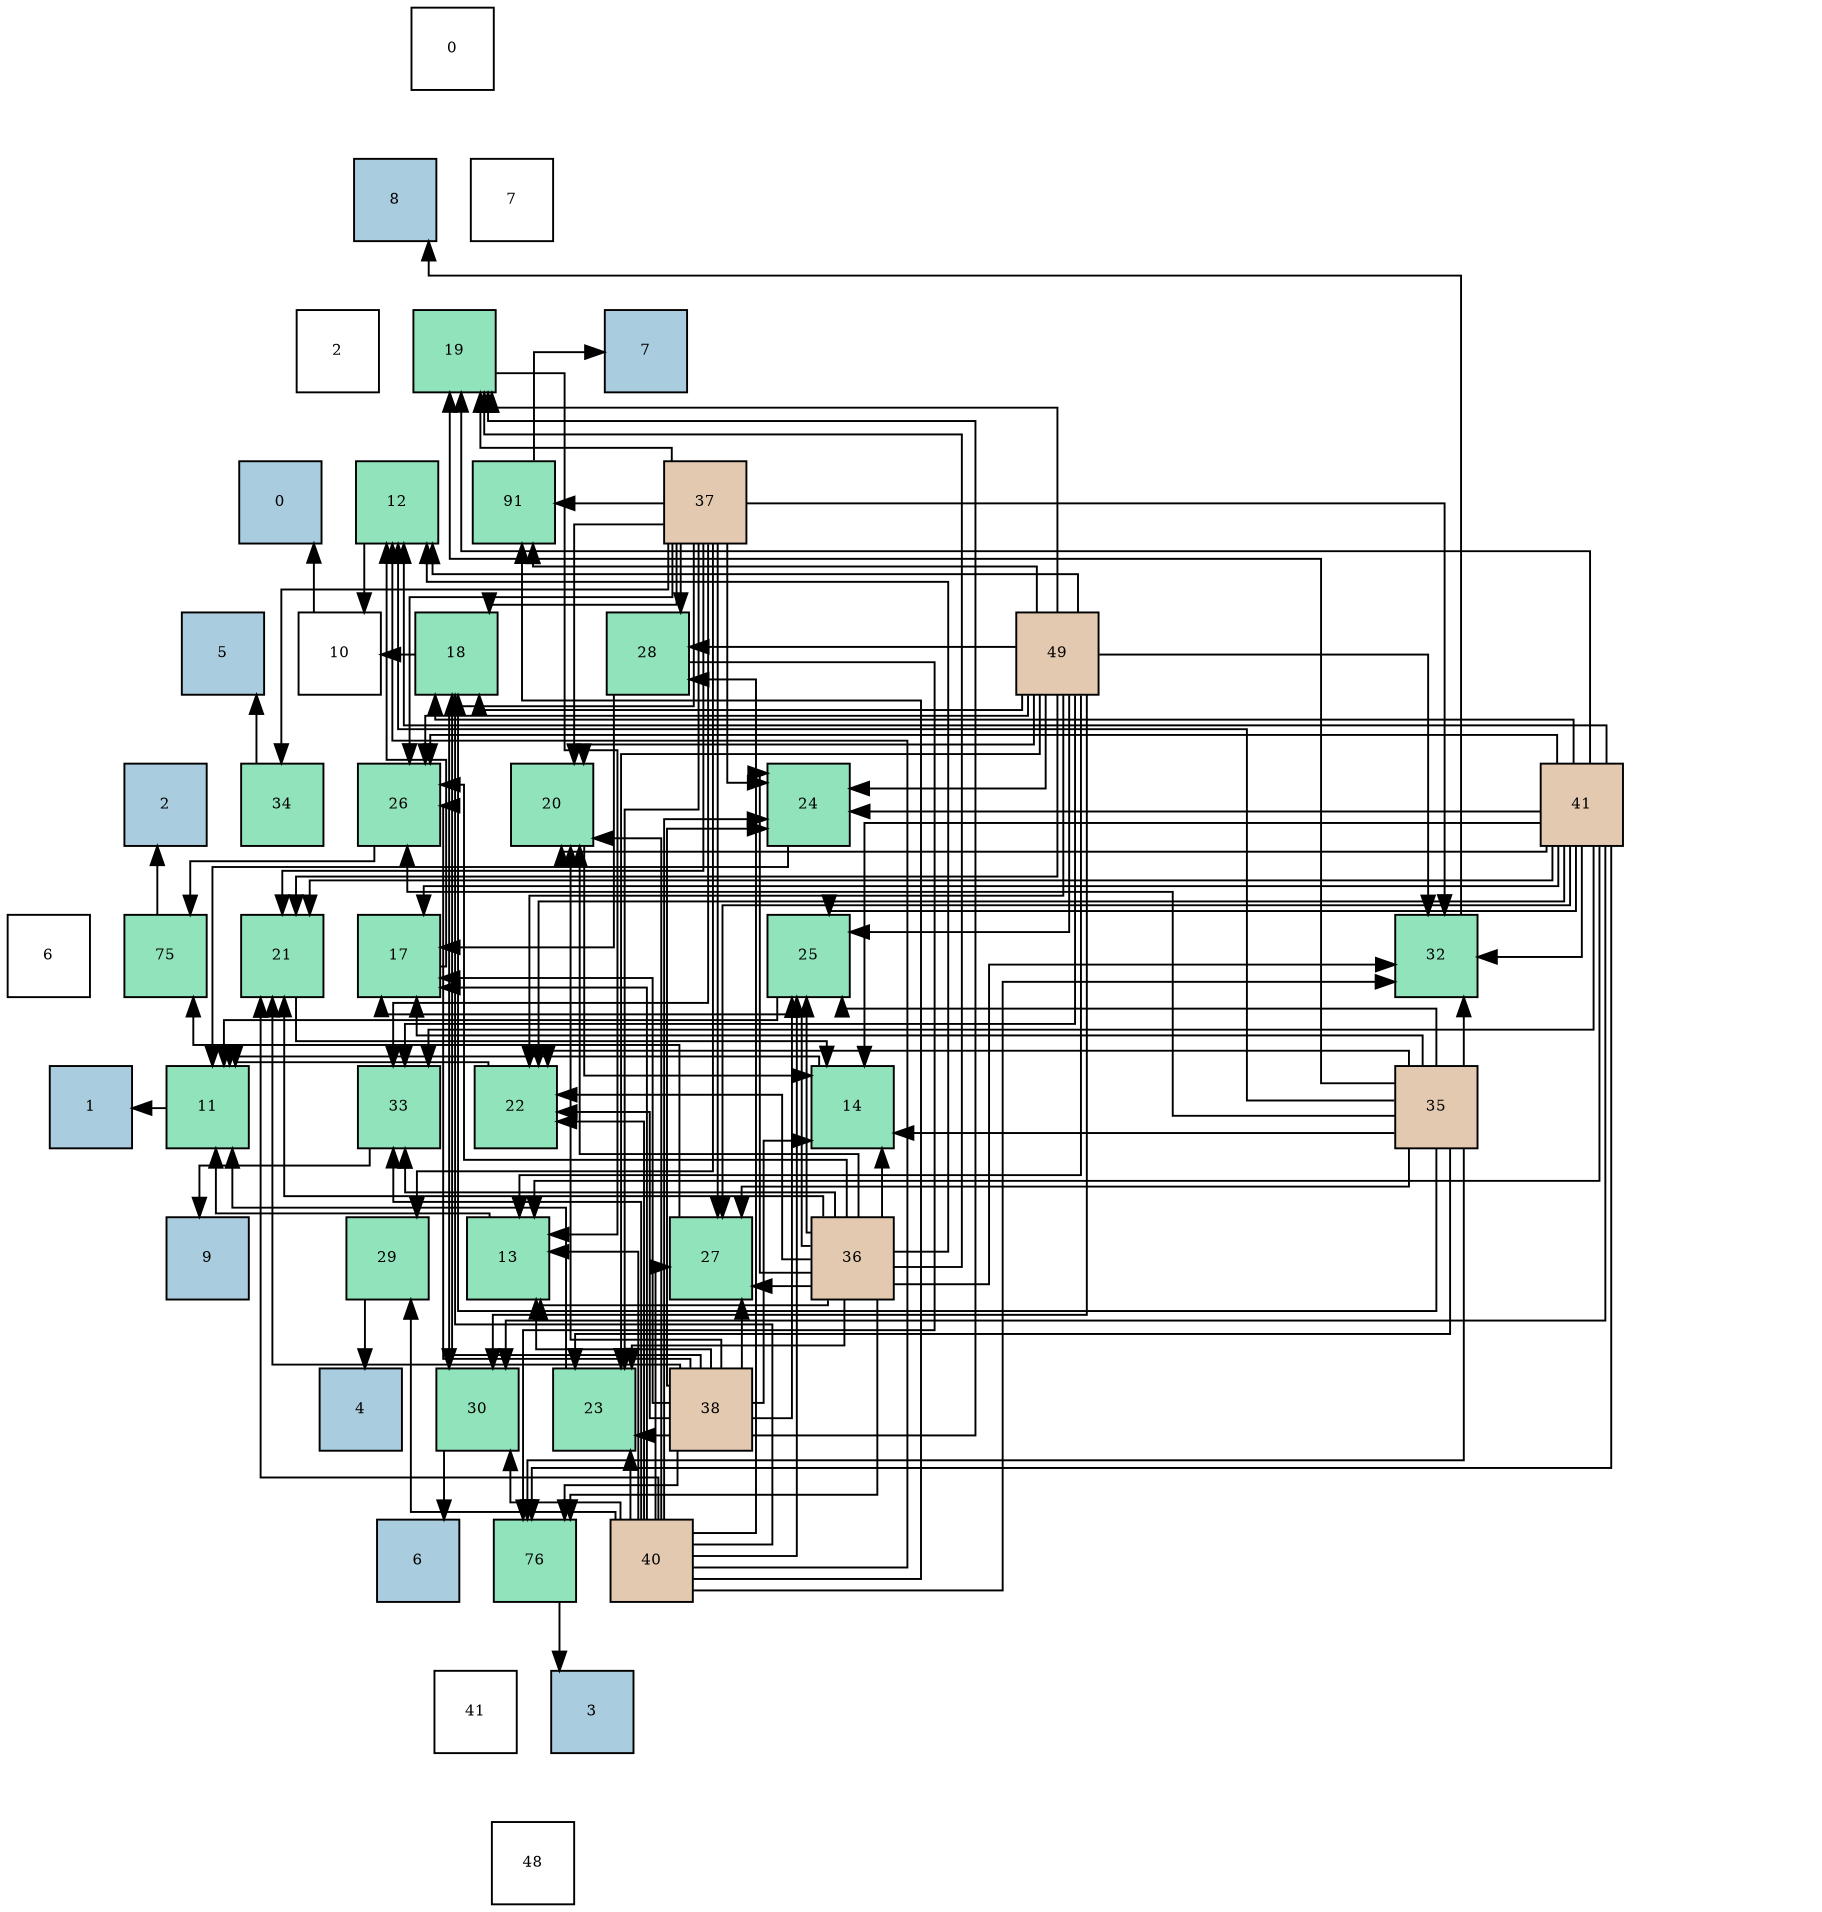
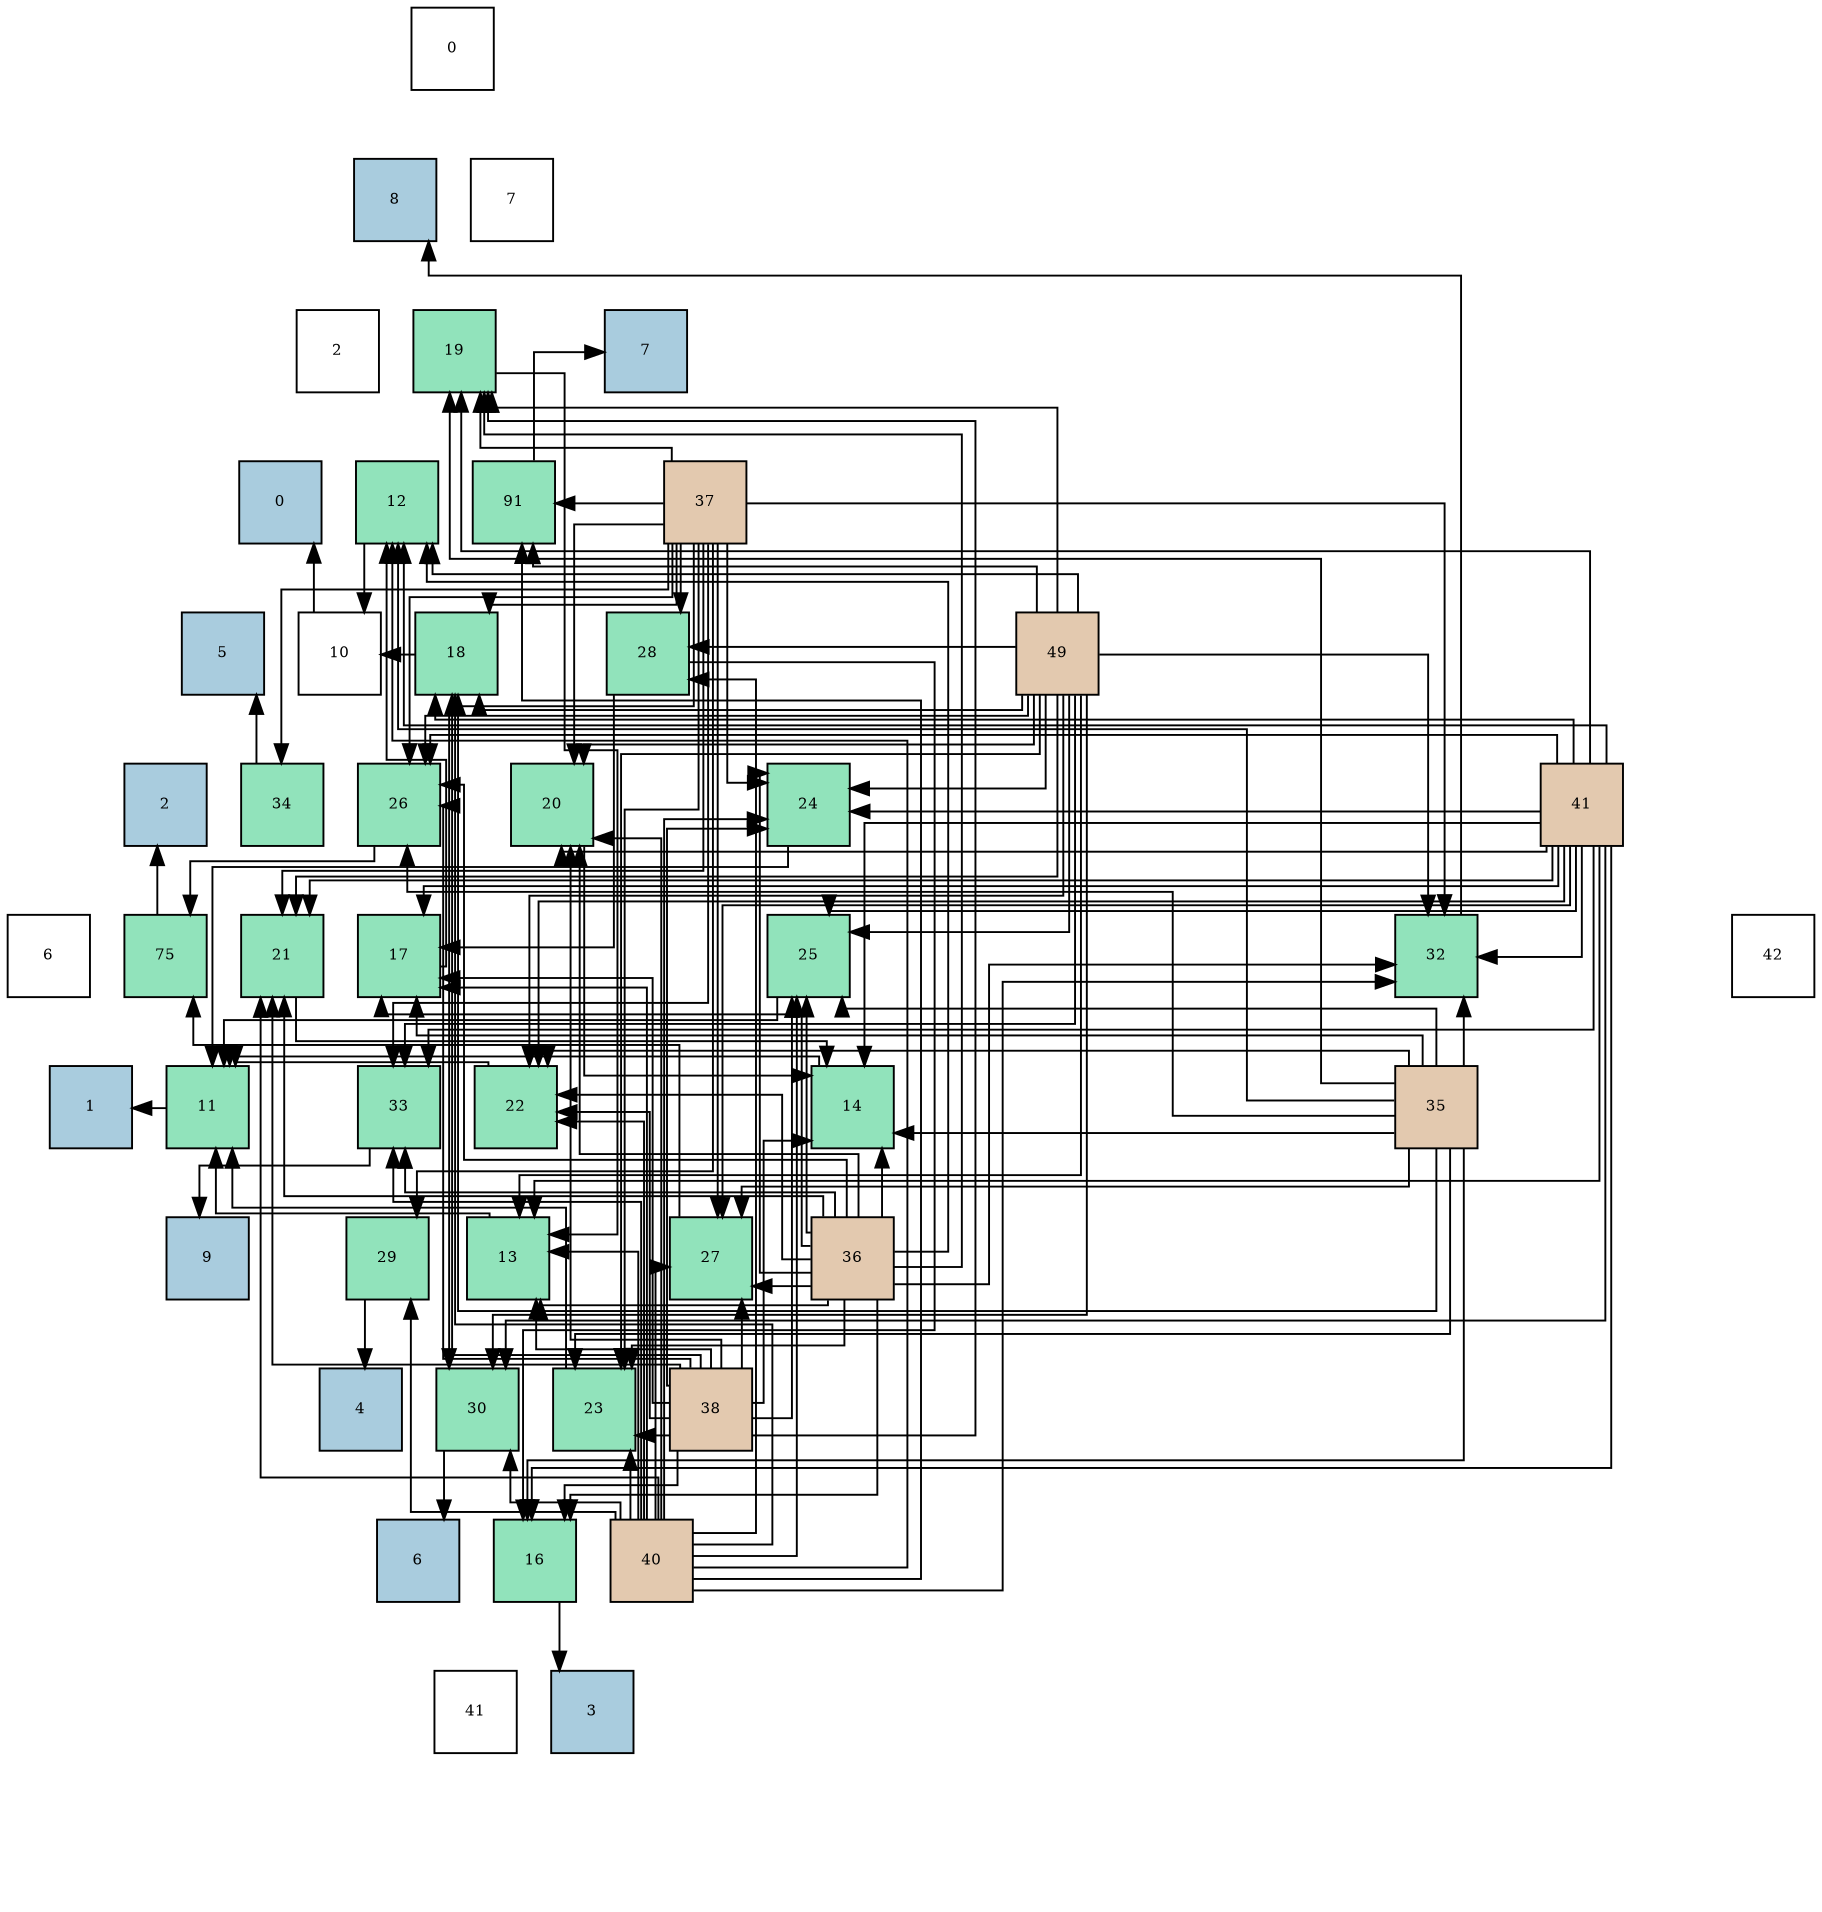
none -> (1773, 956)
(535, 1561) -> (535, 1561)
(533, 1863) -> none
